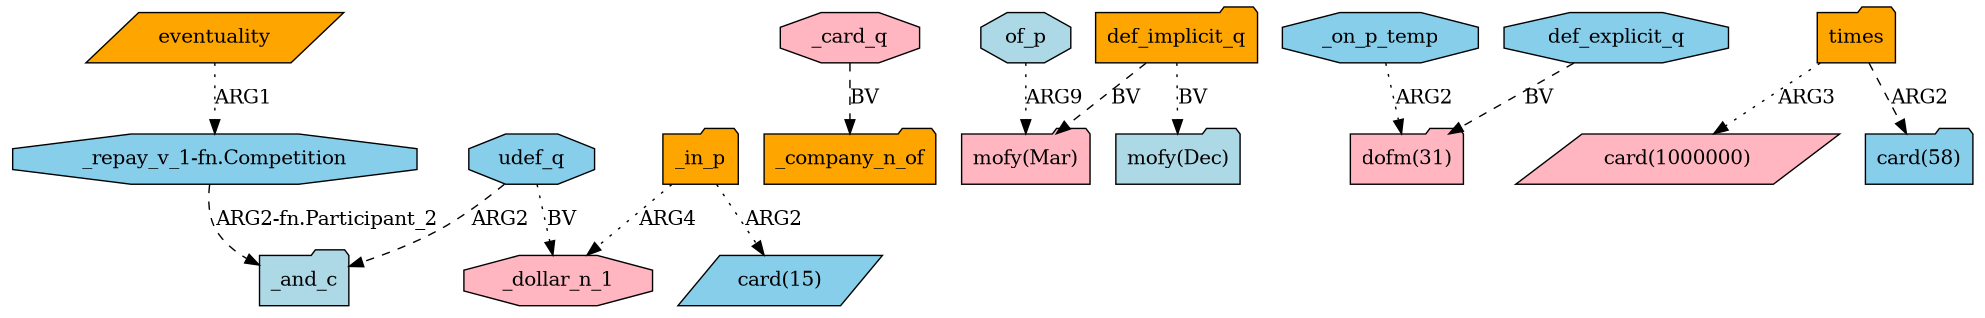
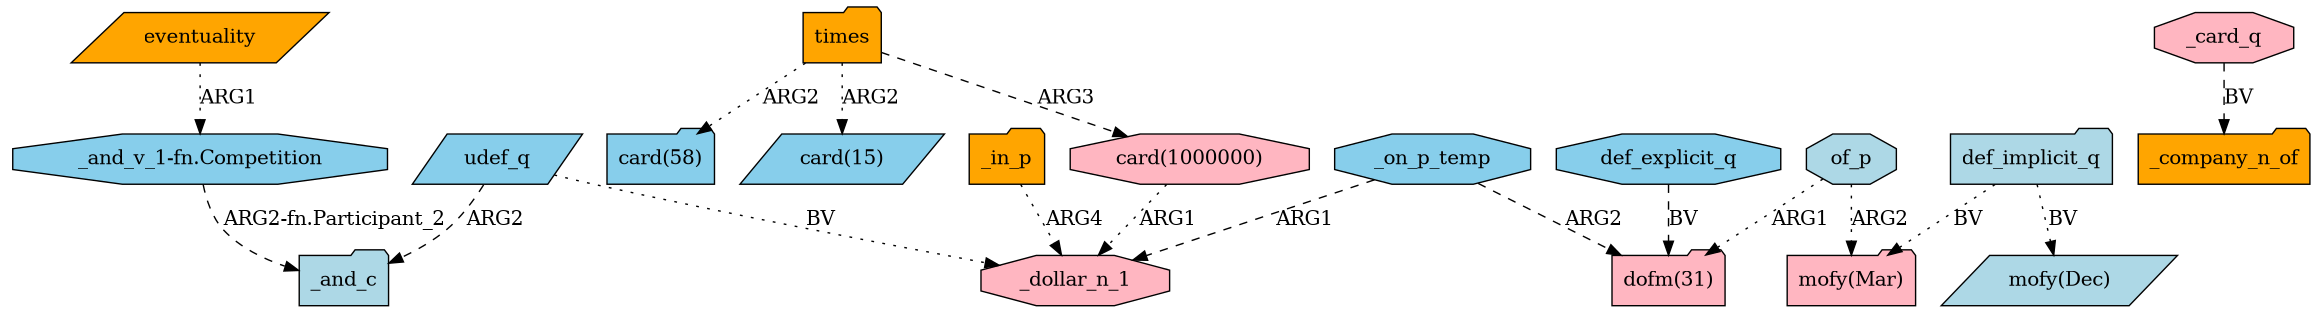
(1177, 38) -> (2031, 159)
(1392, 91) -> (1543, 216)
(1884, 92) -> (757, 95)
(1107, 94) -> (1947, 216)
(1773, 95) -> (998, 92)
(1054, 98) -> (1880, 220)
(215, 159) -> (200, 159)
(532, 159) -> (497, 159)
(1178, 159) -> (2059, 281)
(1678, 159) -> (1190, 159)
none -> (1770, 213)
(736, 214) -> (842, 91)
none -> (1137, 215)
none -> (1260, 218)
